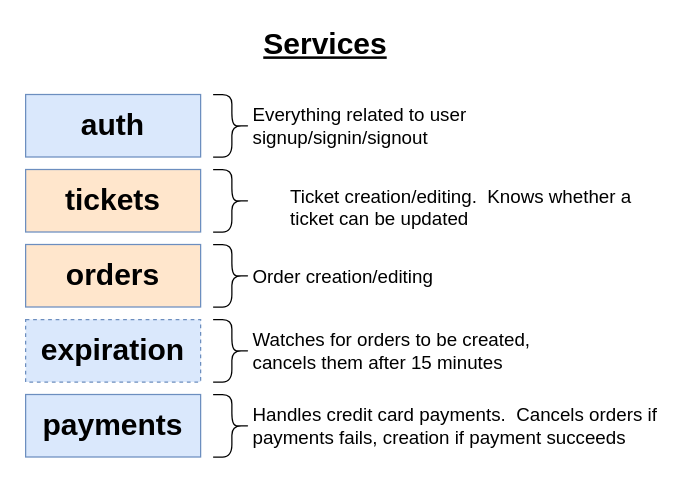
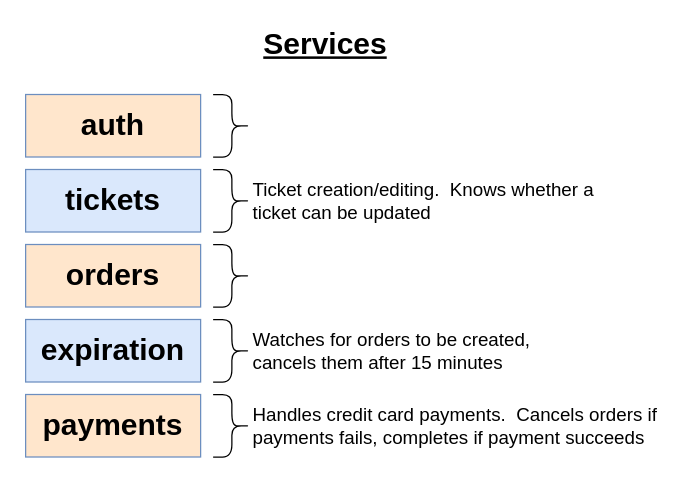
(113, 126) -> (113, 126)
(382, 126) -> none
(113, 201) -> (113, 201)
(476, 207) -> (438, 201)
(382, 276) -> none
(113, 351) -> (113, 351)
(113, 426) -> (113, 426)
(458, 426) -> (458, 426)
